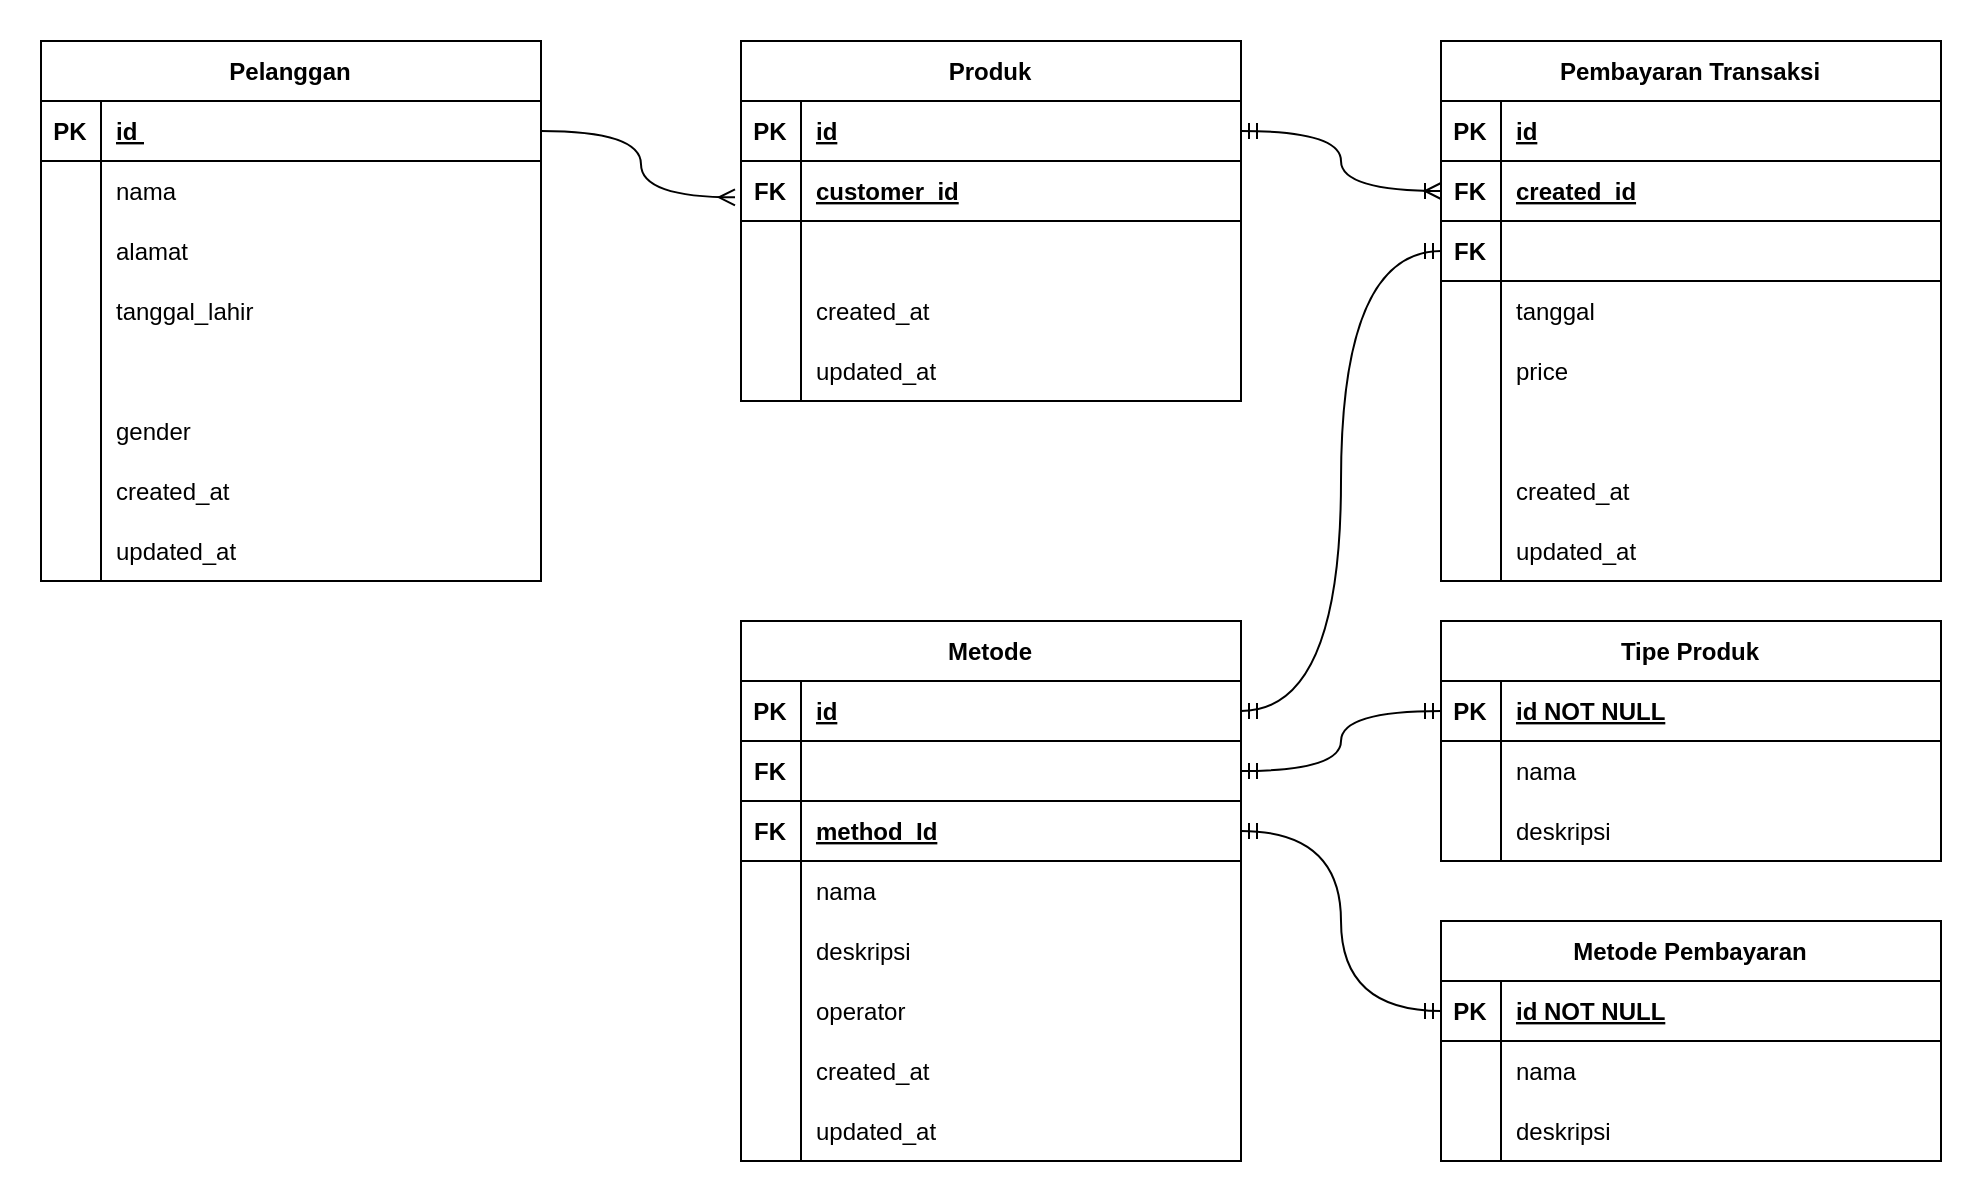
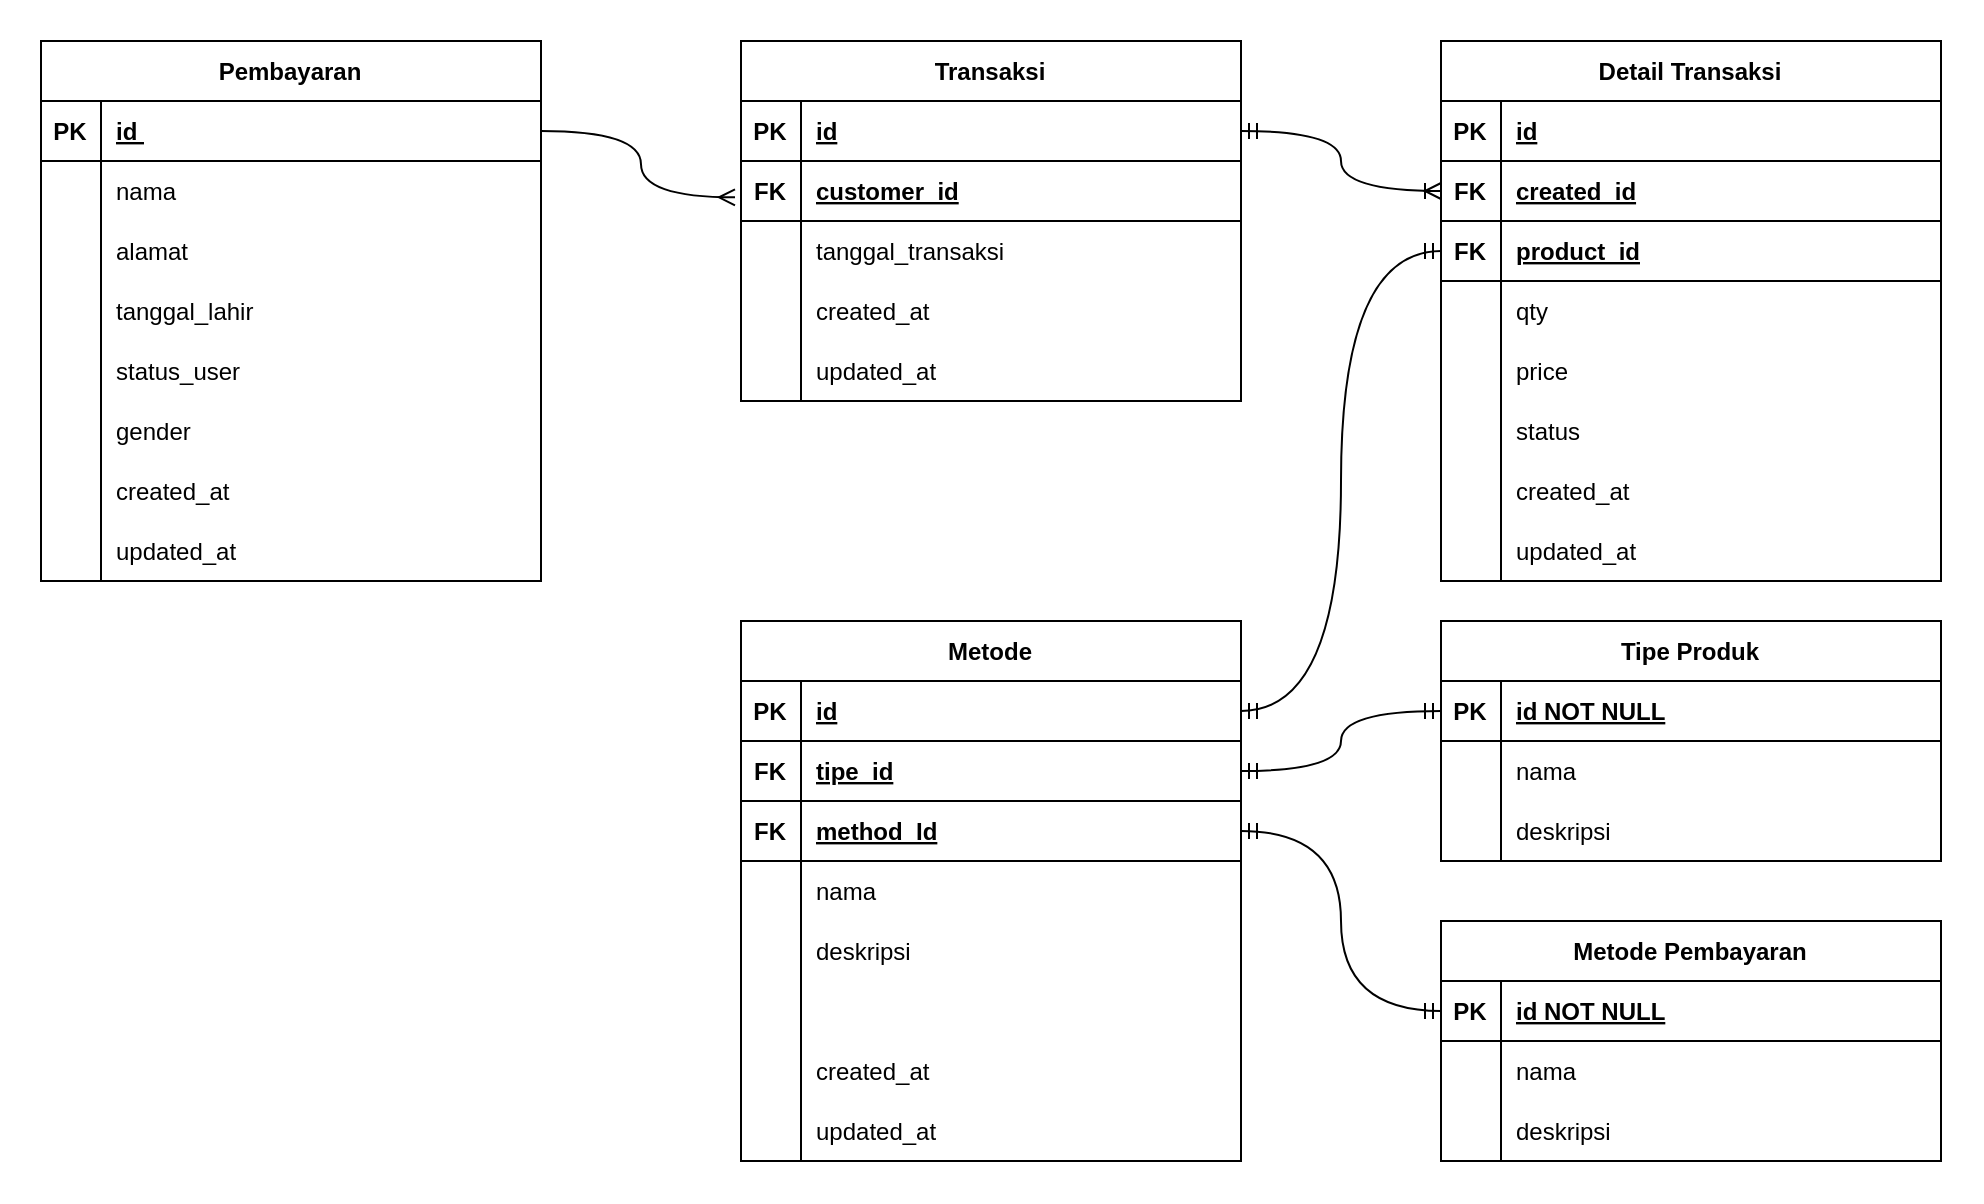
(290, 72) -> (290, 72)
(990, 72) -> (990, 72)
(1690, 72) -> (1690, 72)
none -> (1021, 251)
none -> (1721, 251)
(1560, 312) -> (1536, 312)
none -> (321, 371)
none -> (1721, 431)
none -> (1021, 771)
(1021, 1011) -> none
